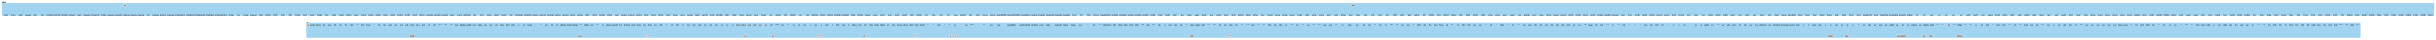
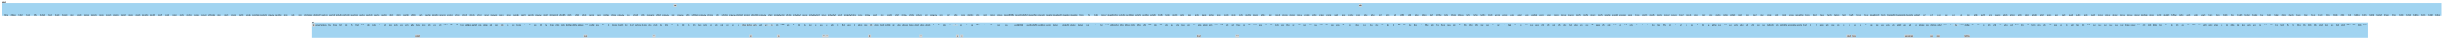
none -> (919, 15)
